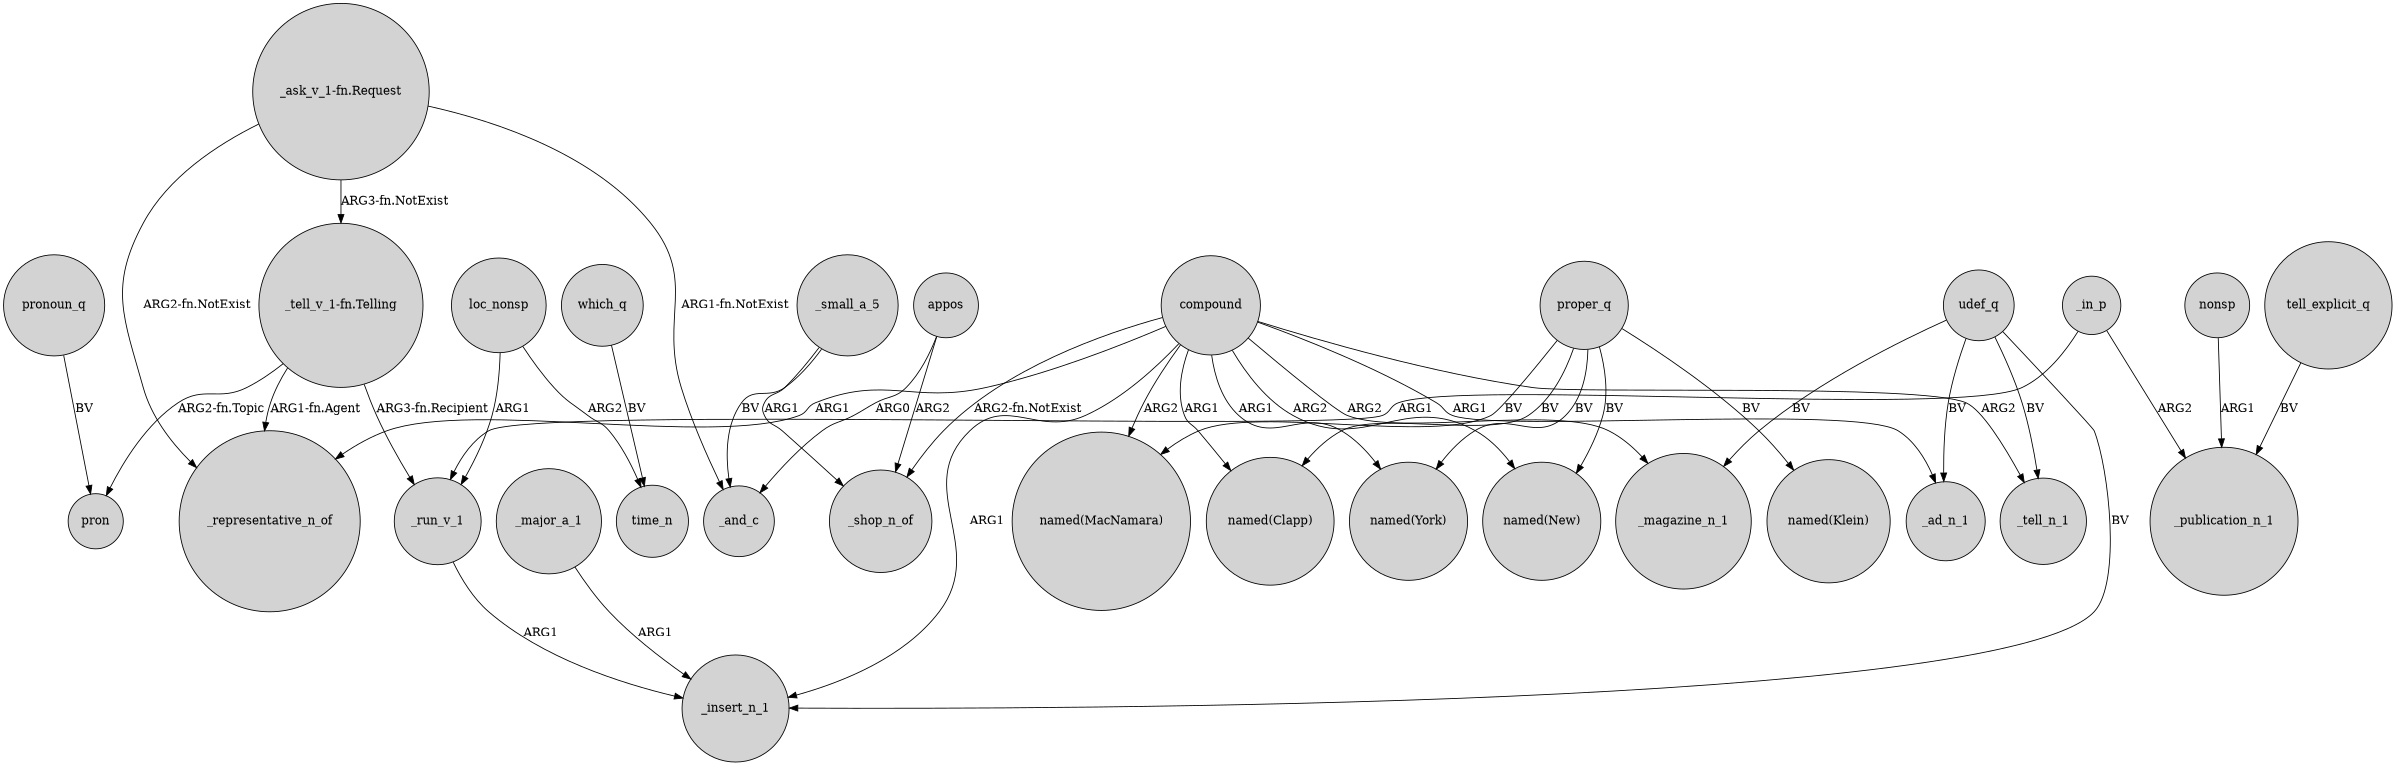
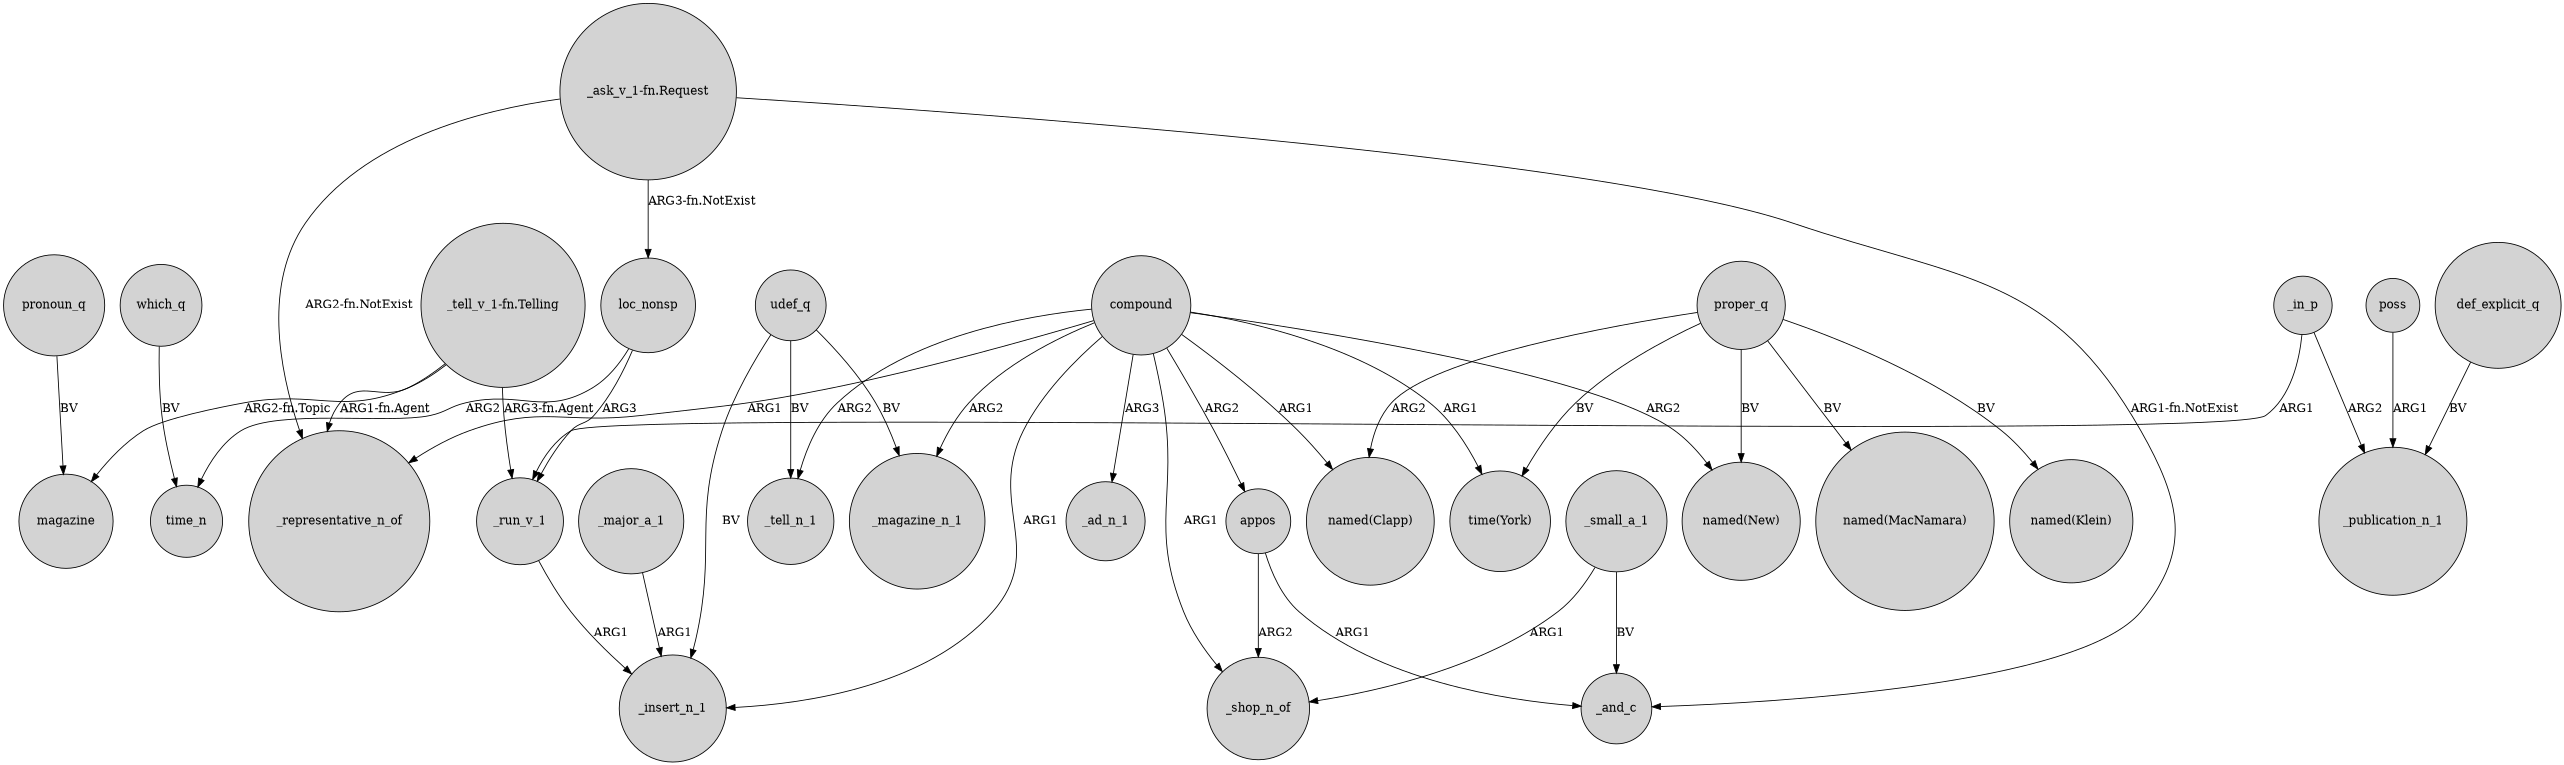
(341, 197) -> (648, 215)
(848, 305) -> (1616, 521)
(2217, 305) -> (2393, 305)
(2328, 305) -> (2498, 305)
(1154, 385) -> (1206, 415)
(1948, 405) -> none
(433, 409) -> (549, 409)
(513, 409) -> (620, 409)
(893, 409) -> (1353, 633)
(1028, 409) -> (1201, 521)
(1470, 409) -> (1142, 409)
(1550, 409) -> (1409, 409)
(96, 521) -> (66, 521)
(1409, 521) -> (1500, 521)
